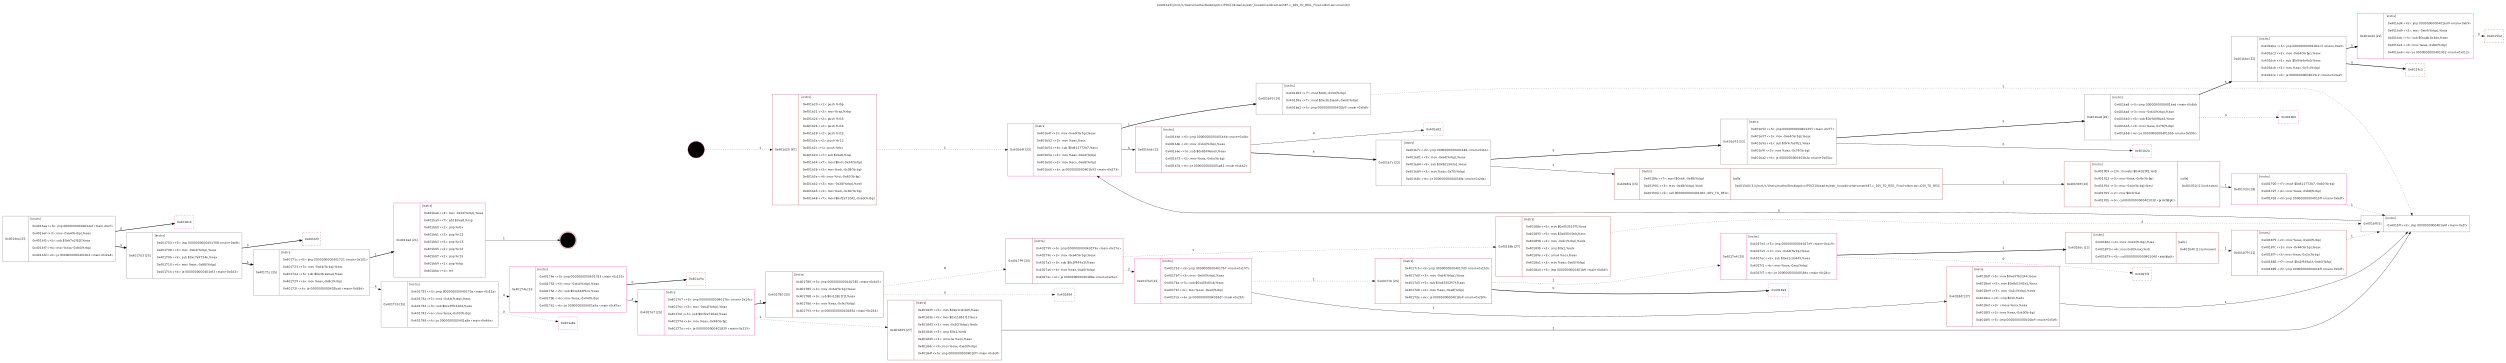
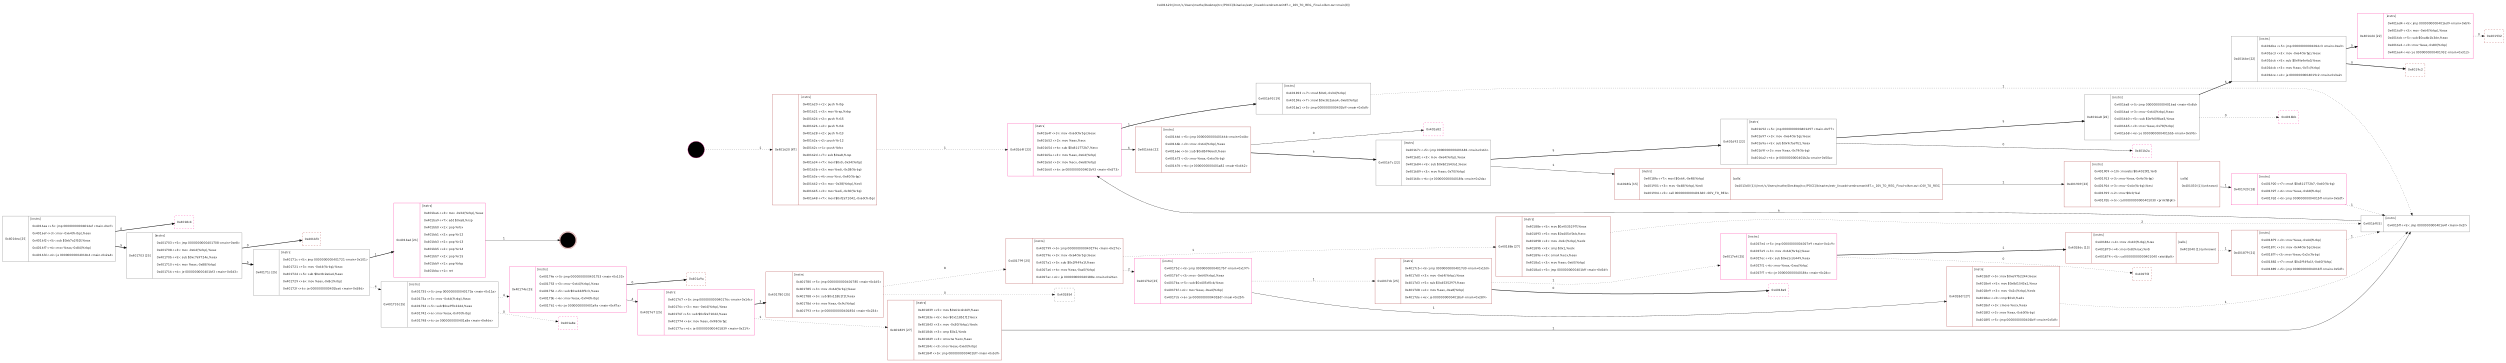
(2242, 302) -> (2242, 302)
